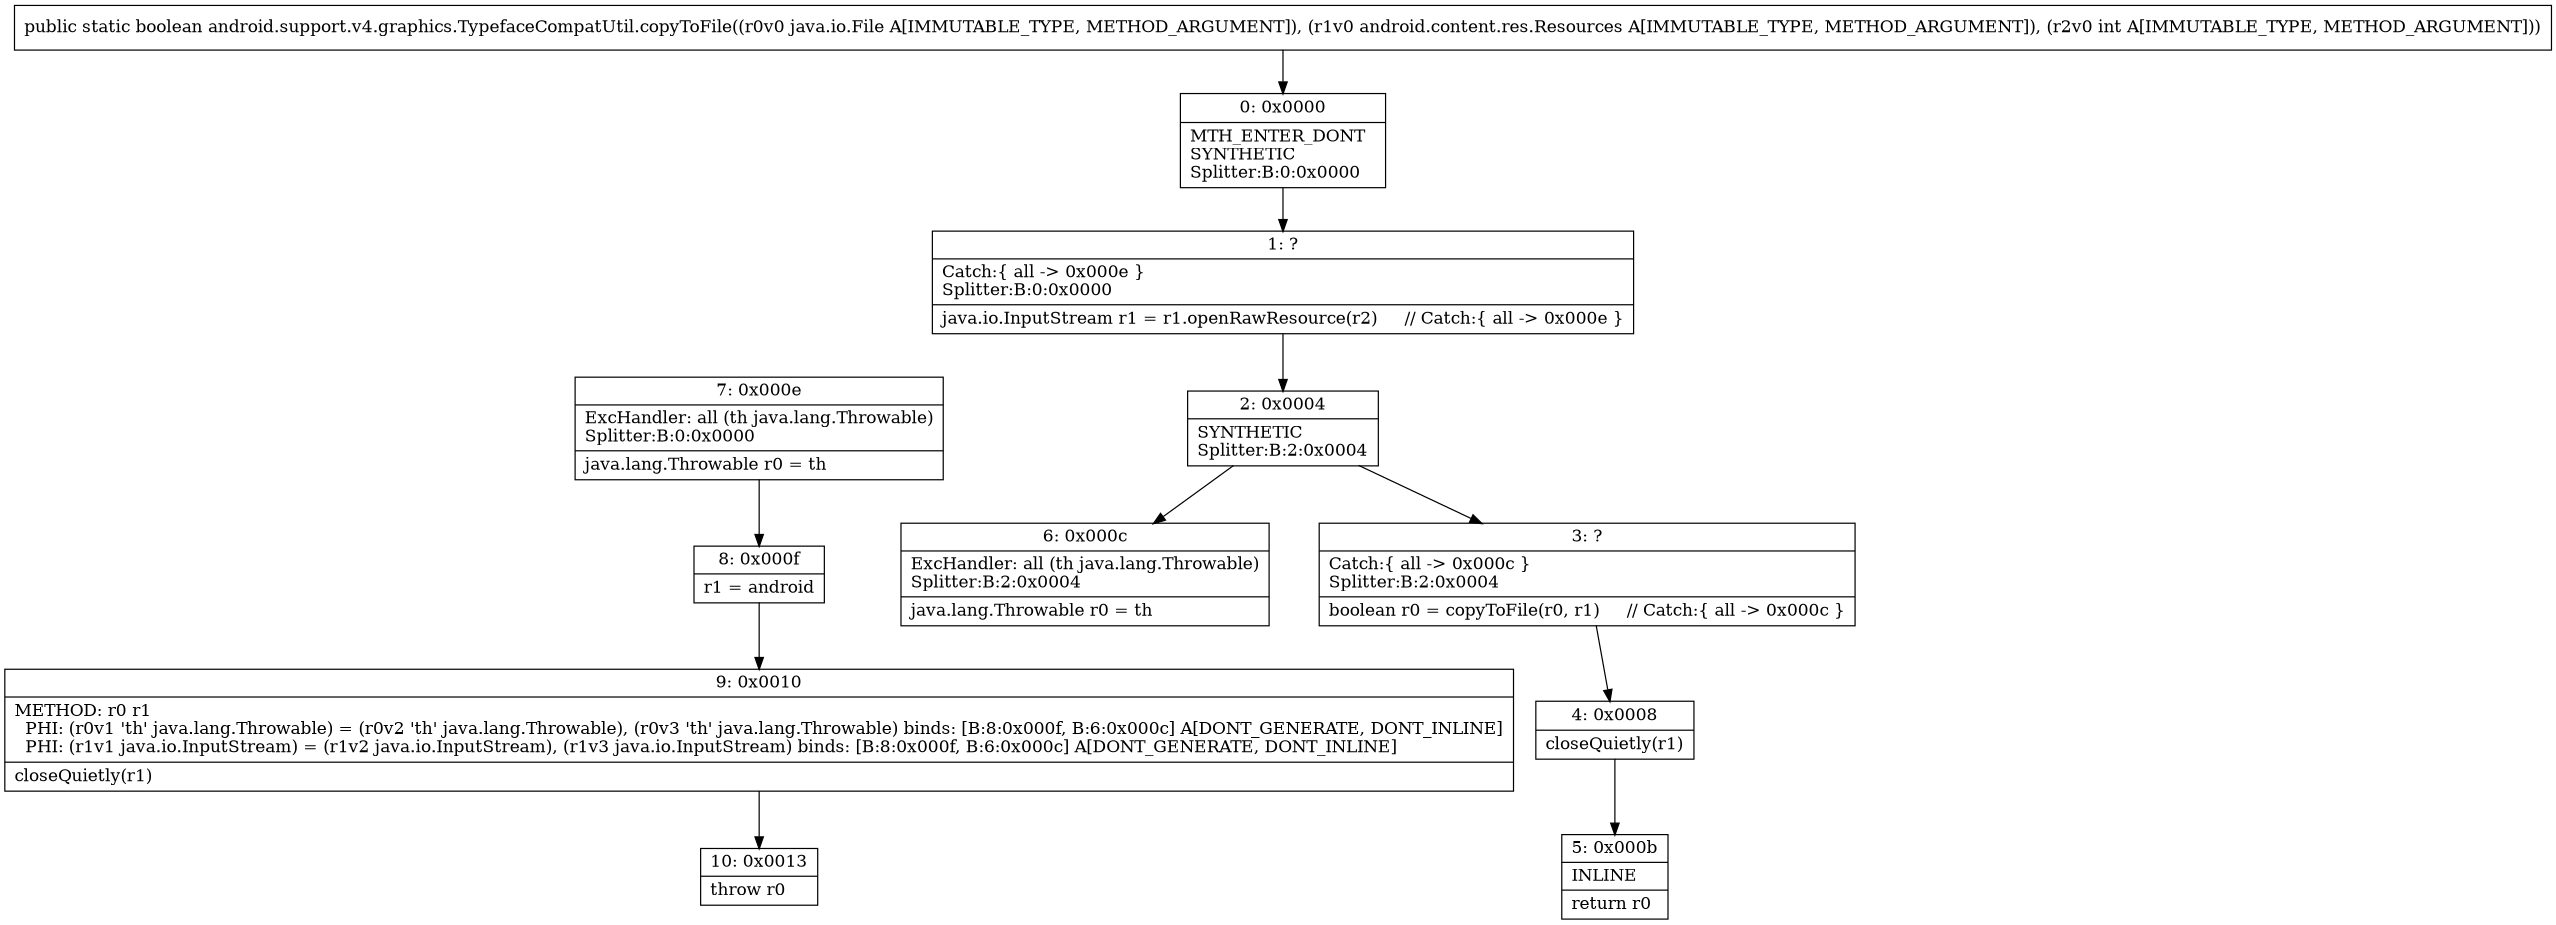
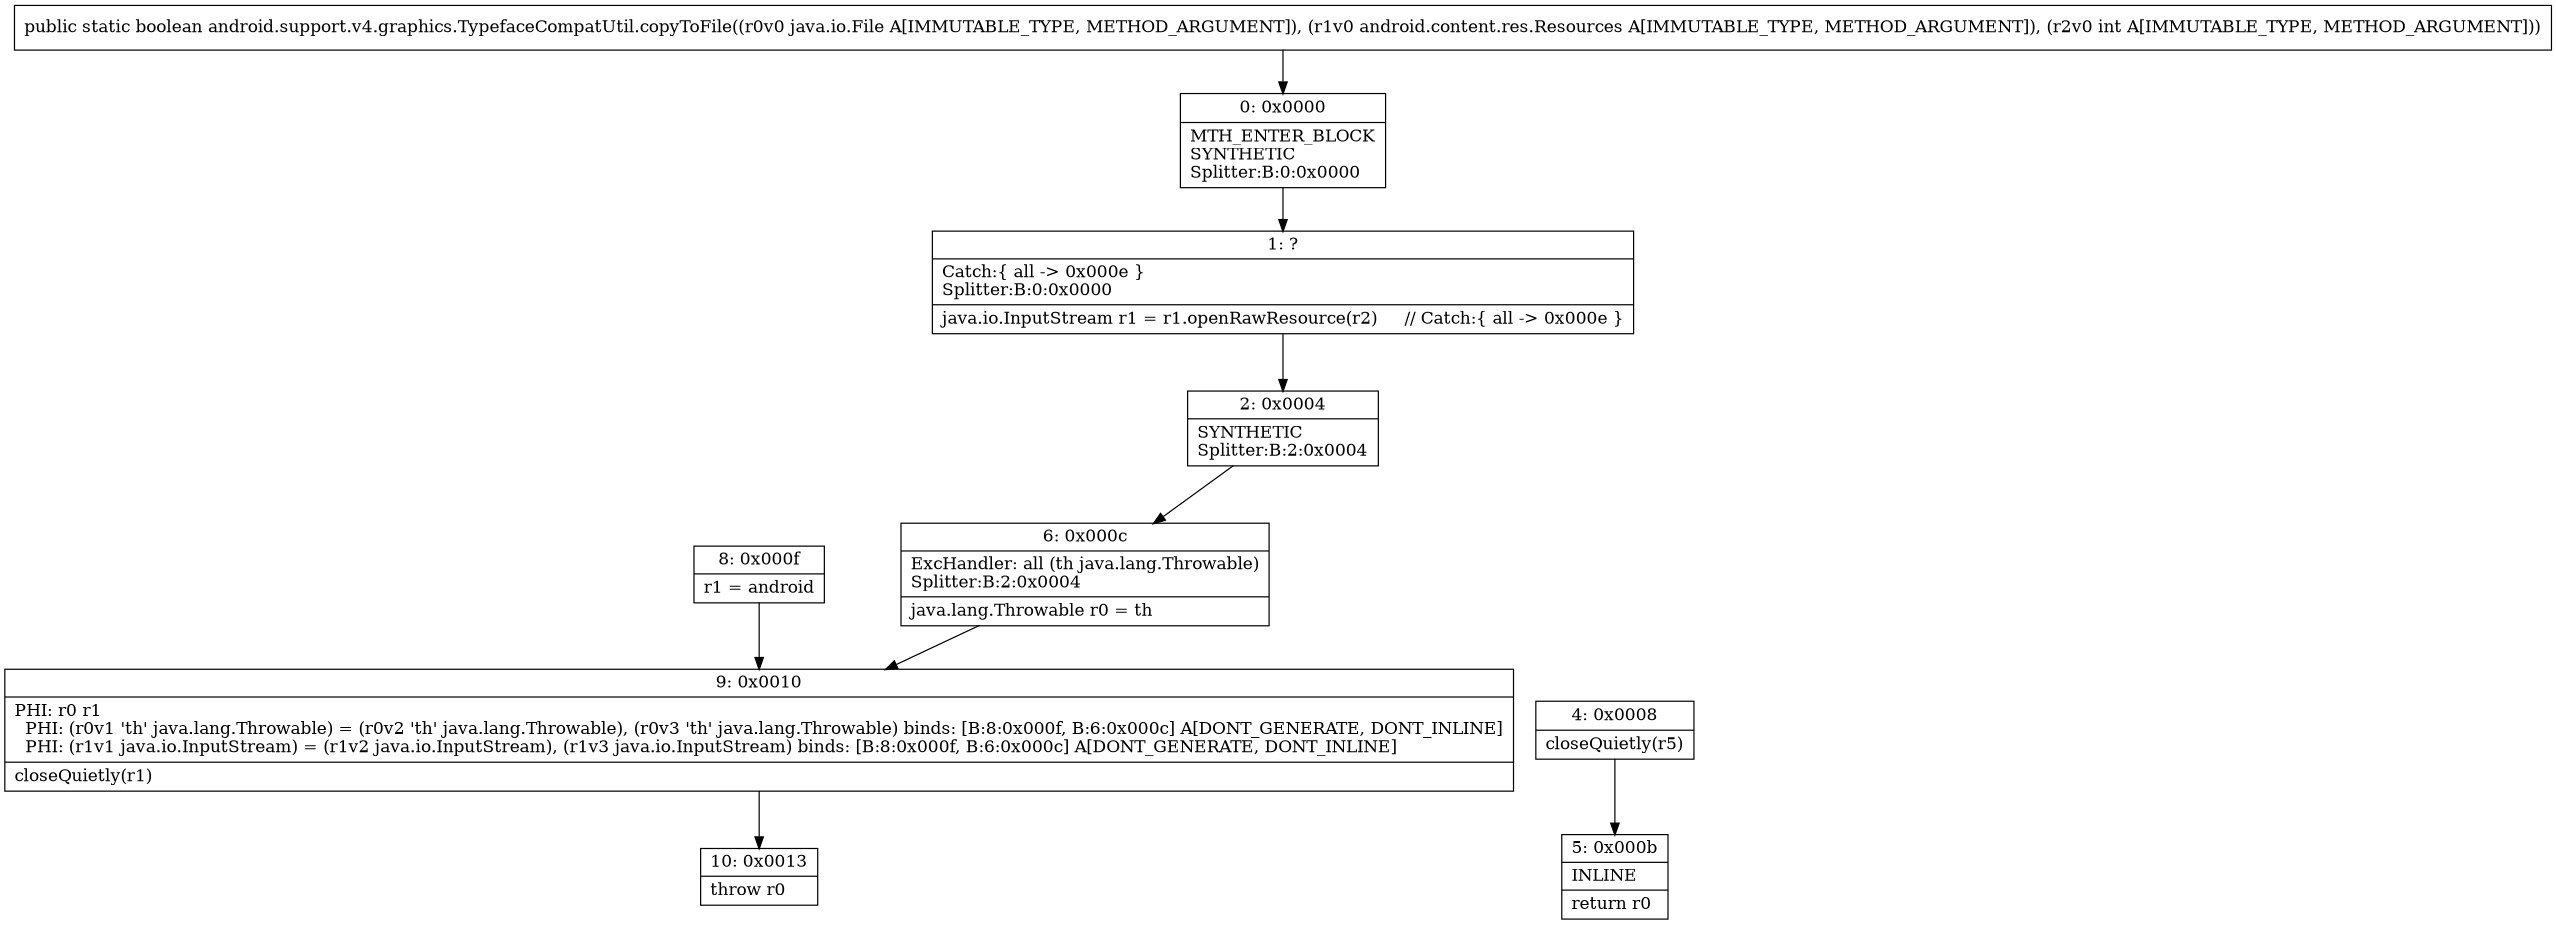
(1278, 136) -> (1283, 136)
(759, 428) -> none
(1587, 575) -> none
none -> (938, 645)
(86, 711) -> (61, 711)
(1615, 744) -> (1615, 744)
